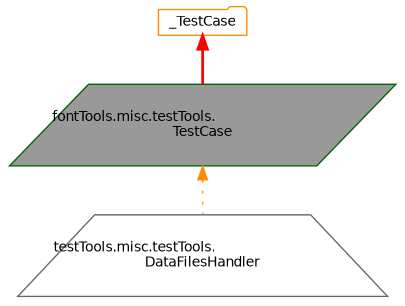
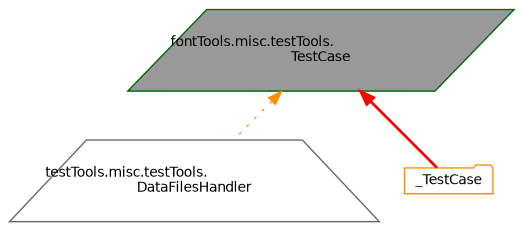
(203, 67) -> (404, 135)
